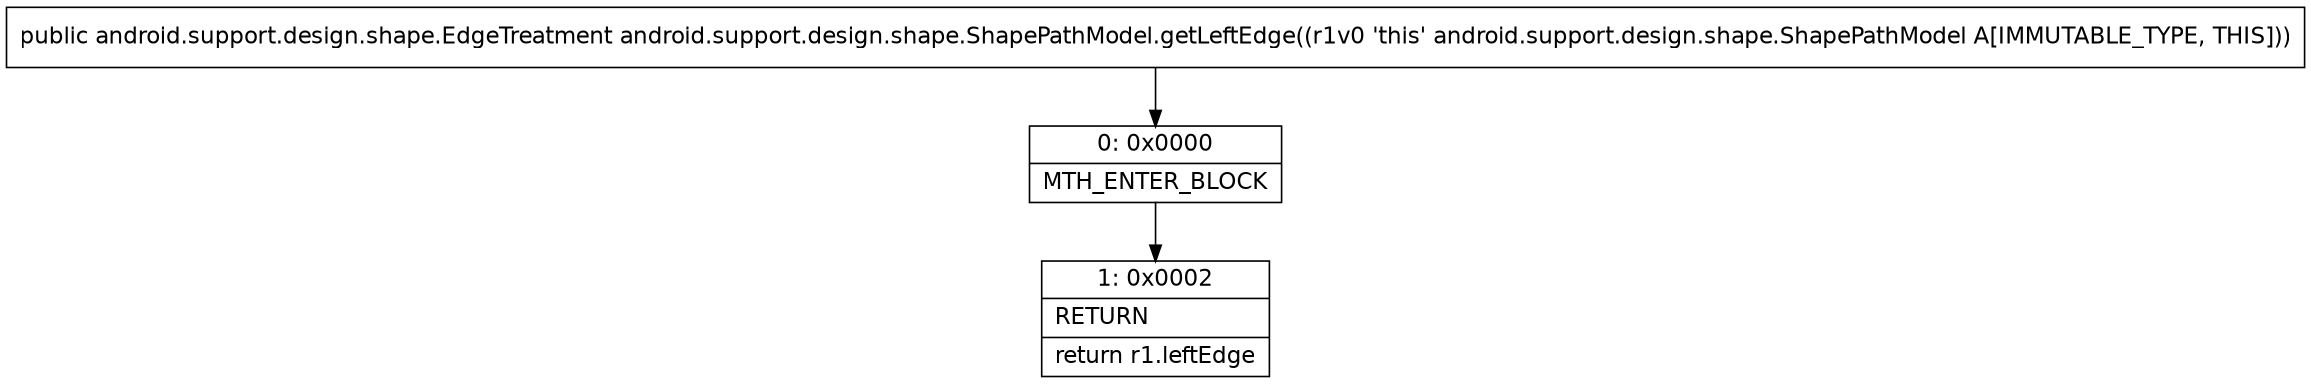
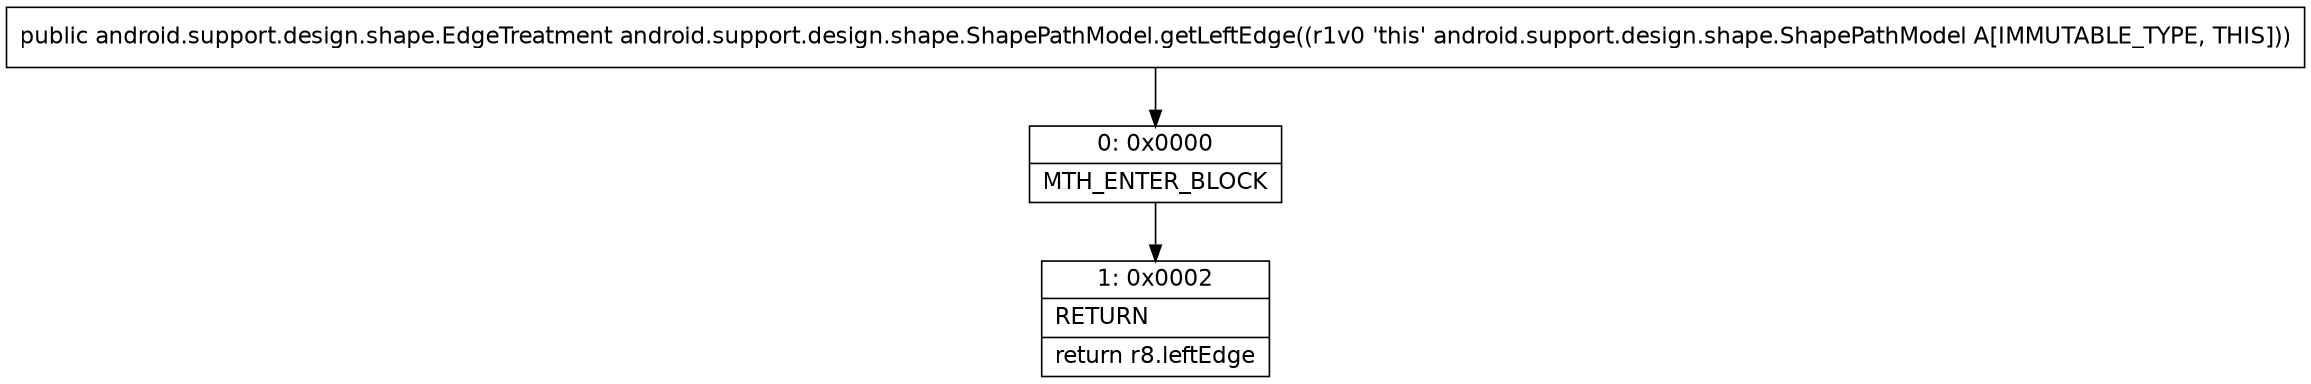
(1156, 356) -> (1156, 356)
